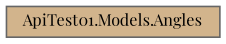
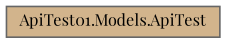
(113, 22) -> (113, 22)
